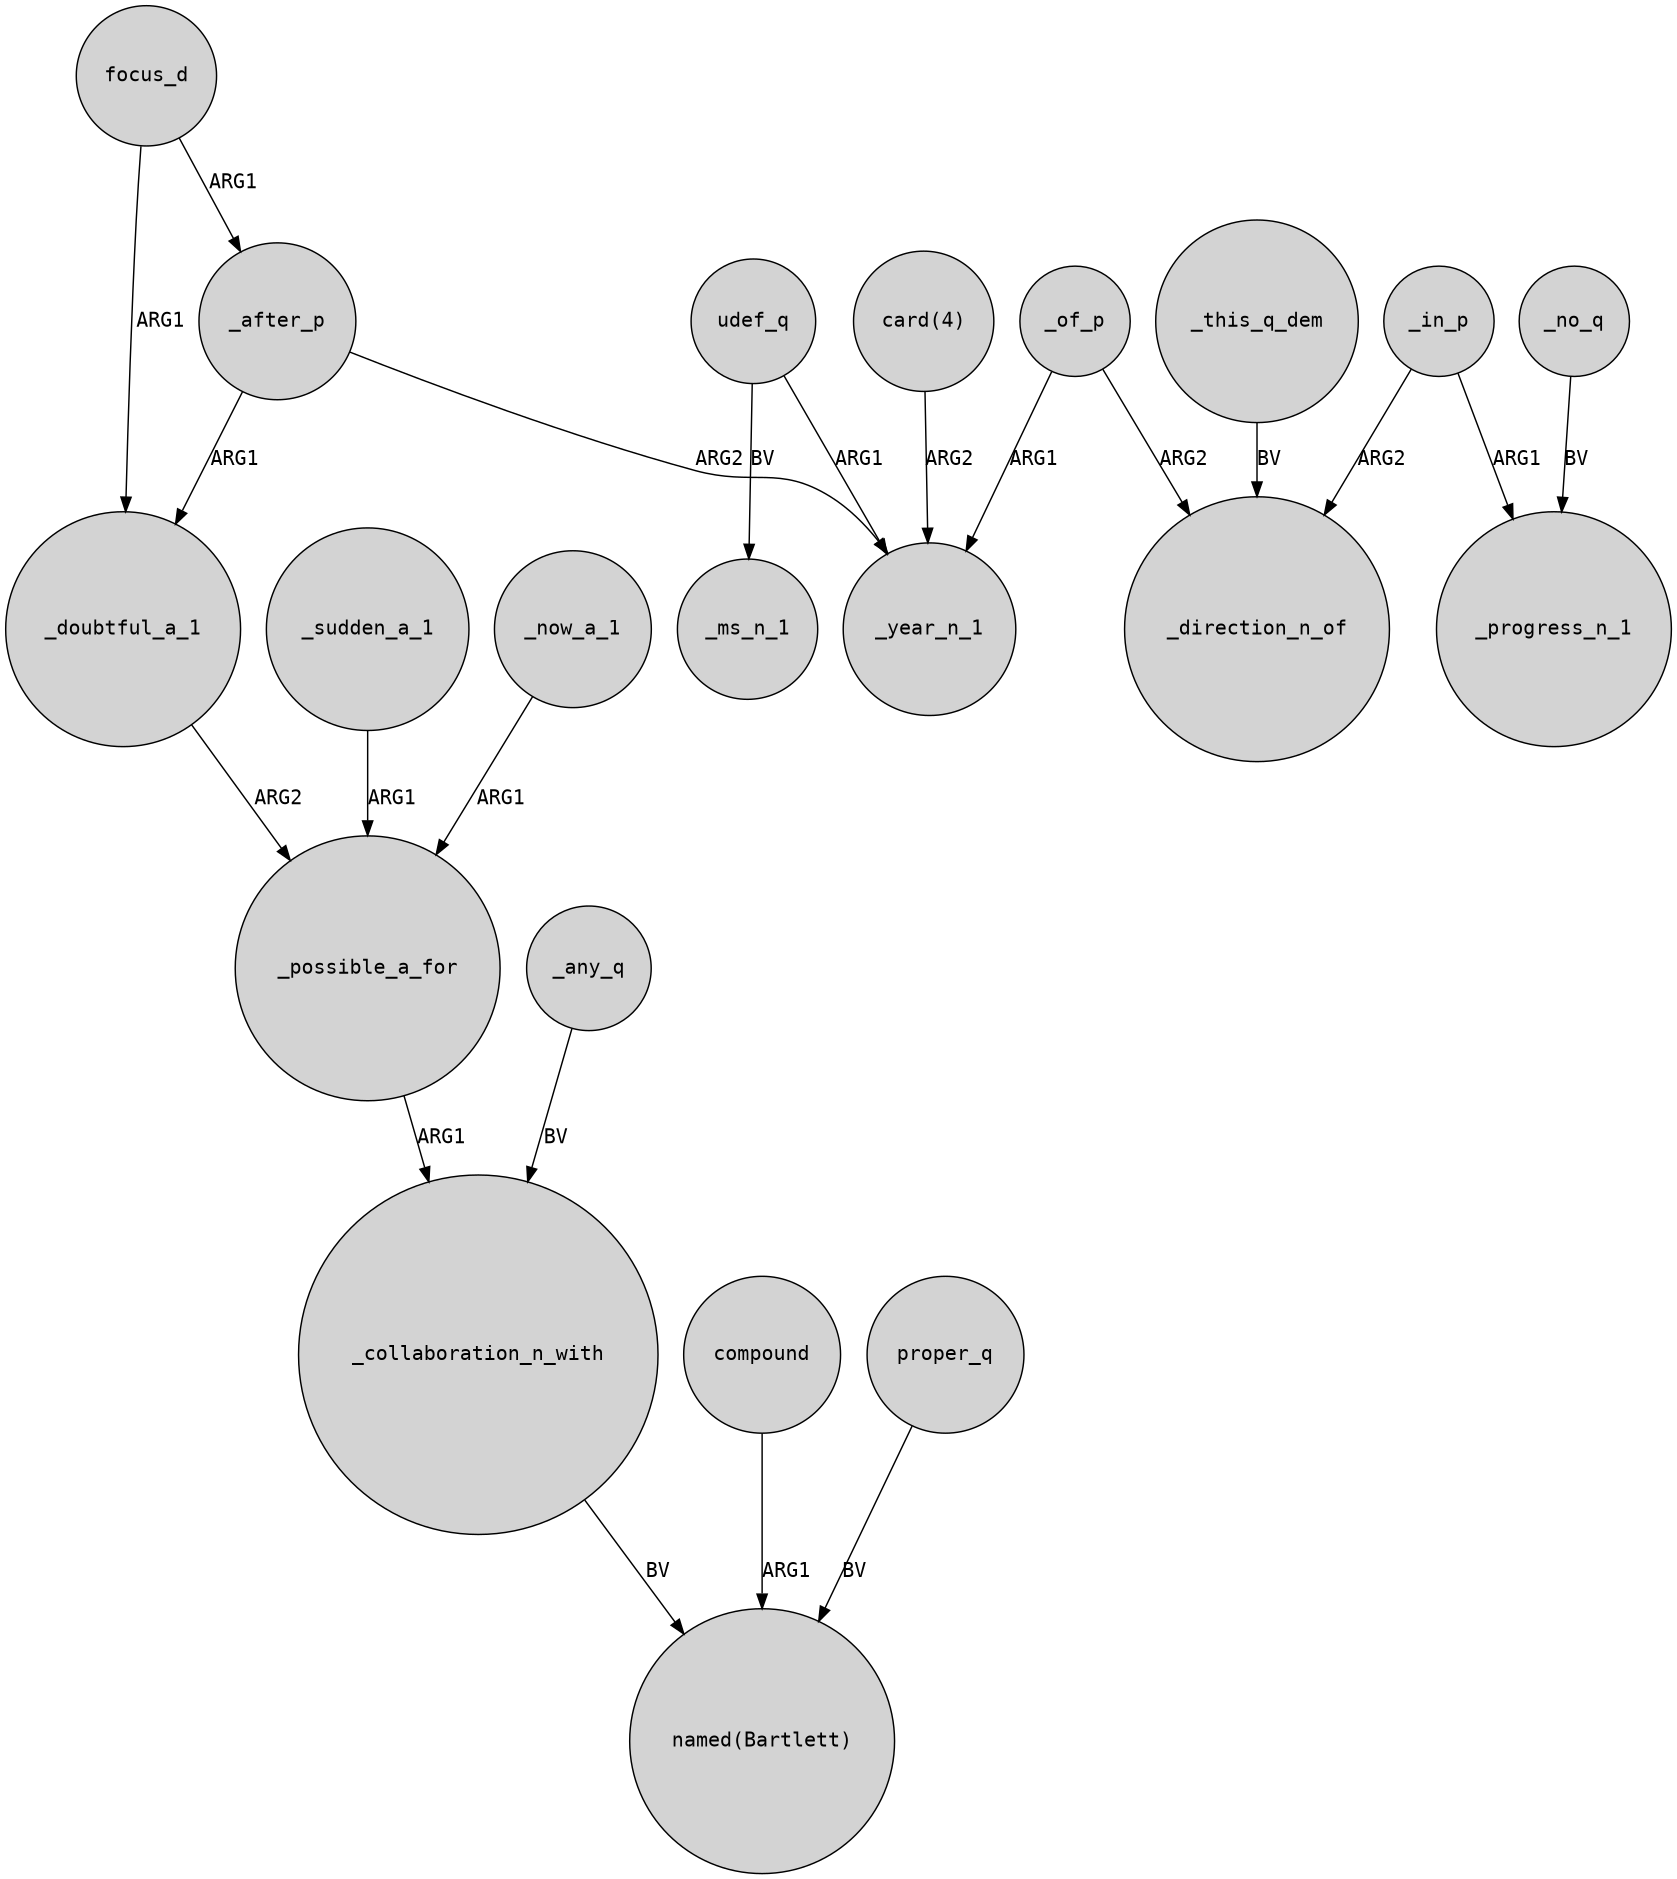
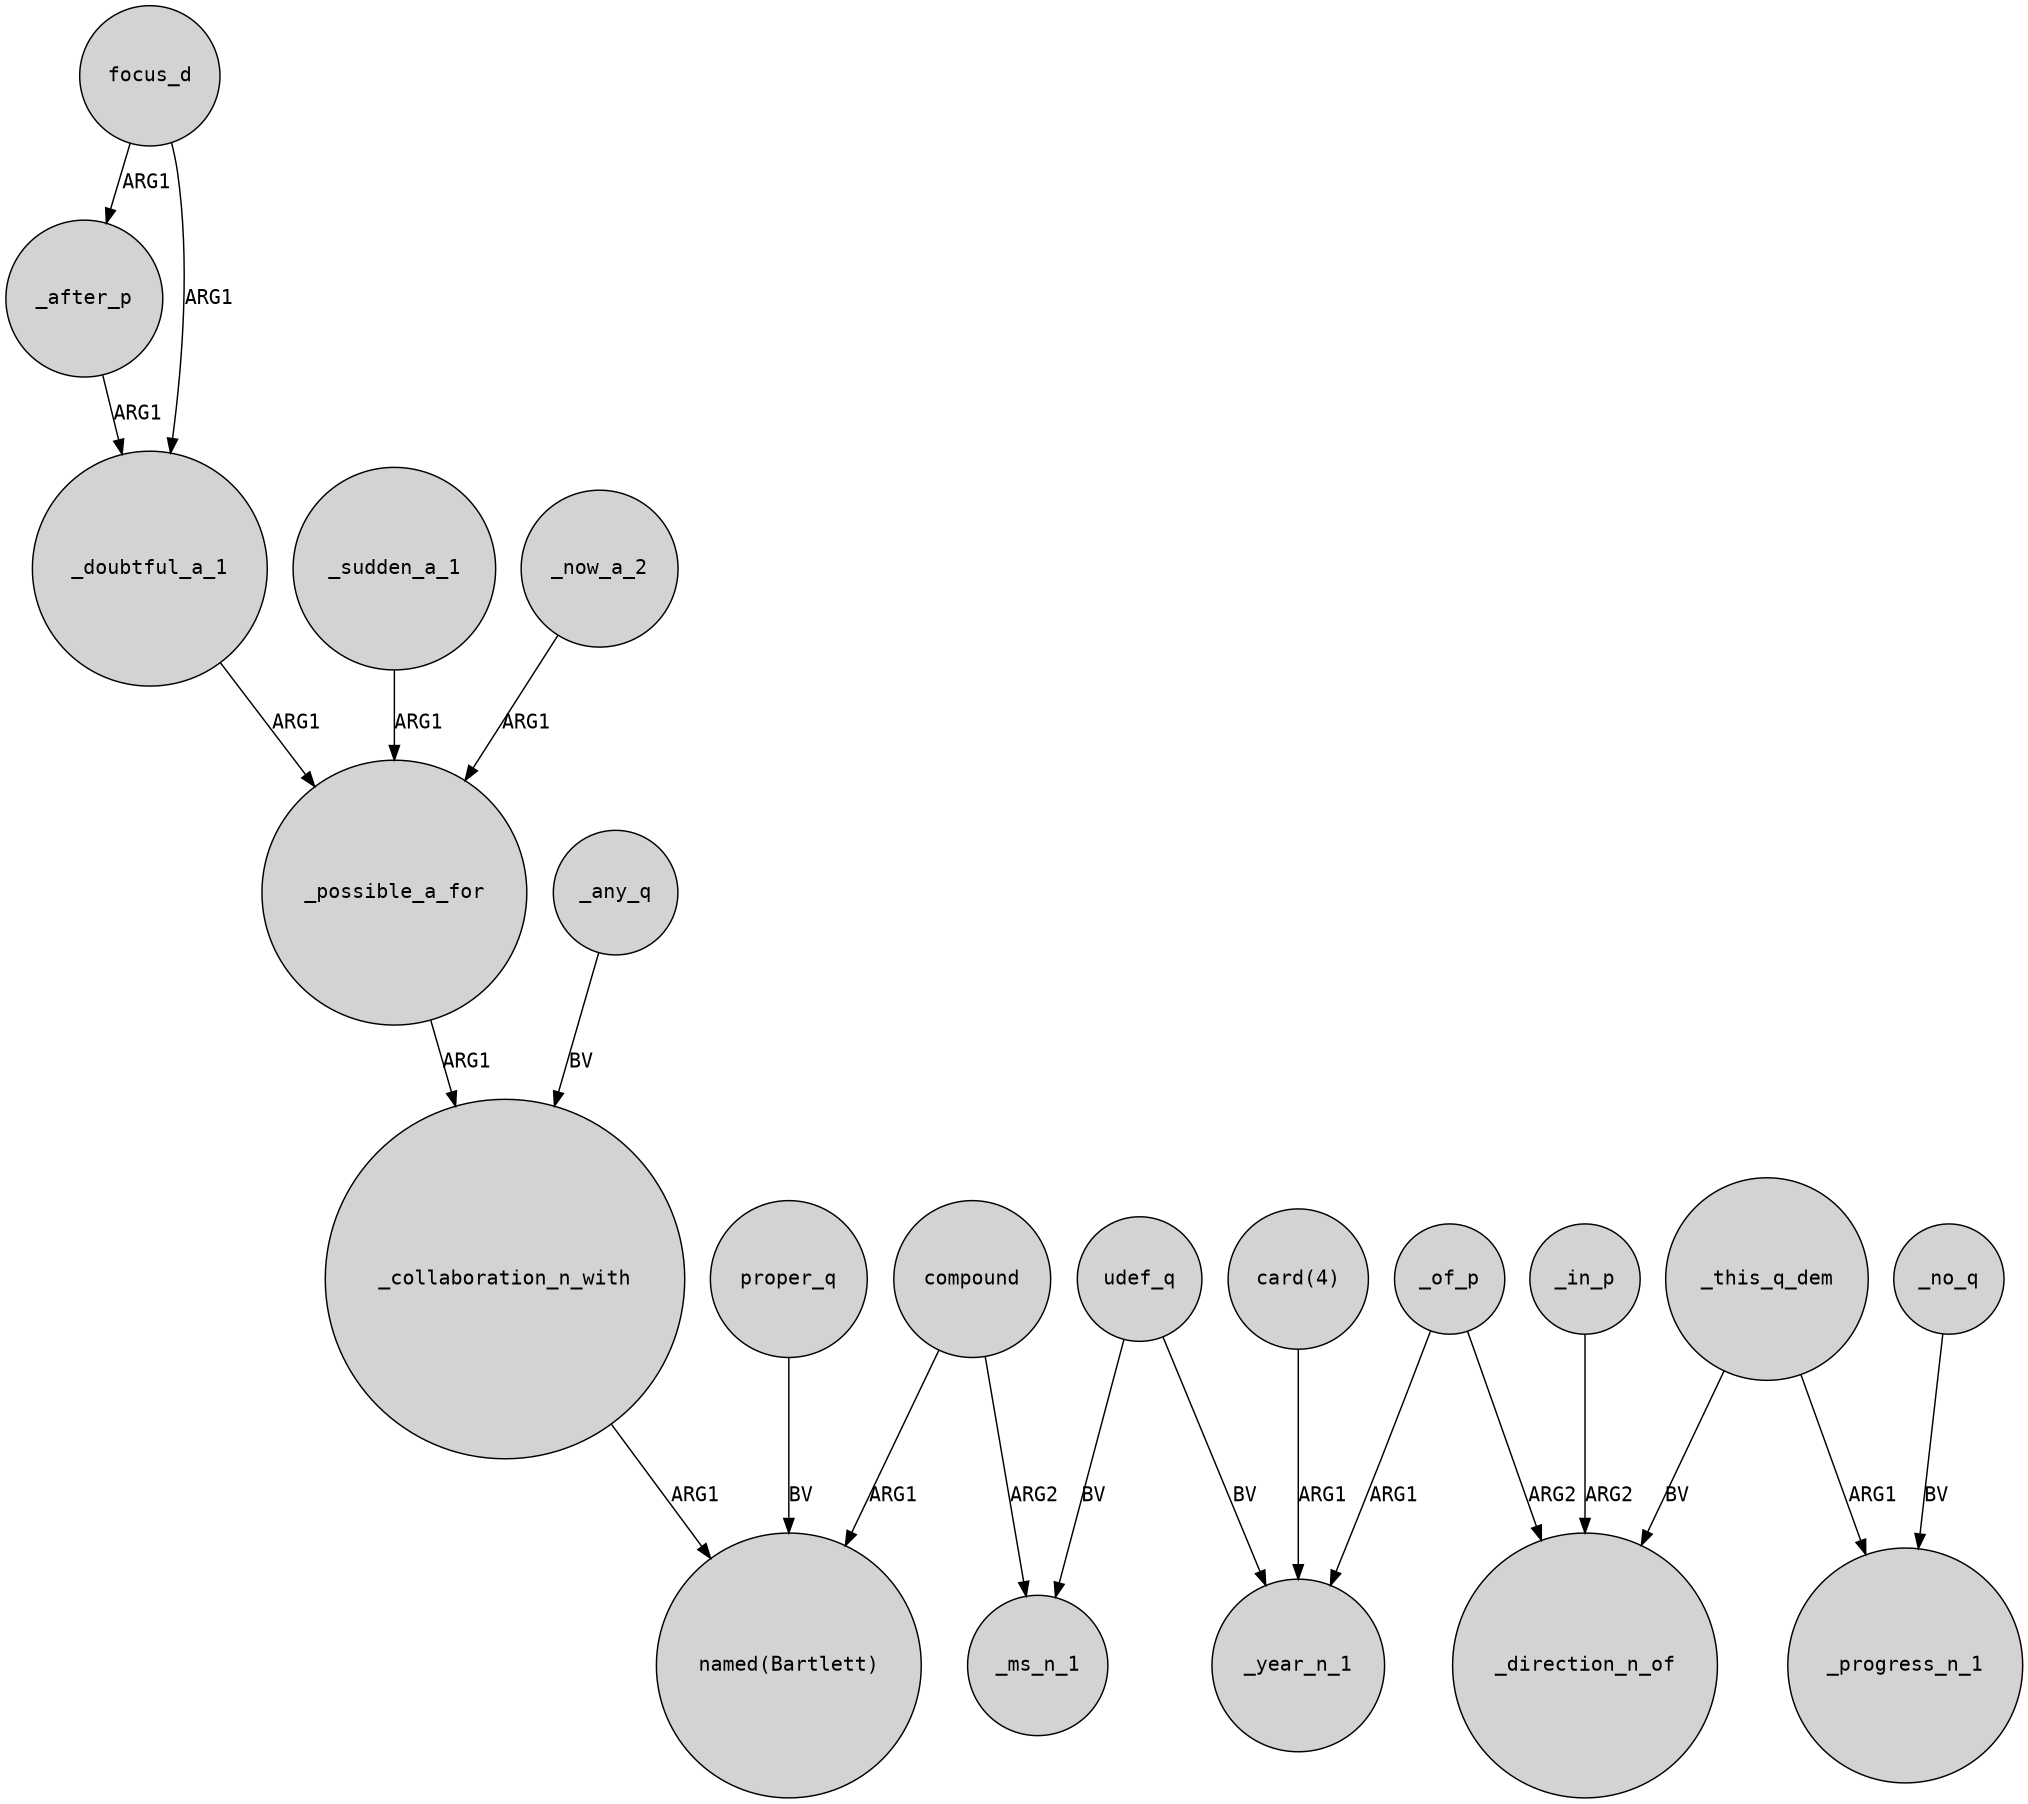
(1483, 439) -> (1831, 1458)
(619, 448) -> none
(860, 460) -> (1245, 1496)
(950, 460) -> (1323, 1496)
(573, 629) -> (600, 569)
(279, 799) -> (297, 723)
none -> (1004, 1469)
(658, 1572) -> (696, 1496)
